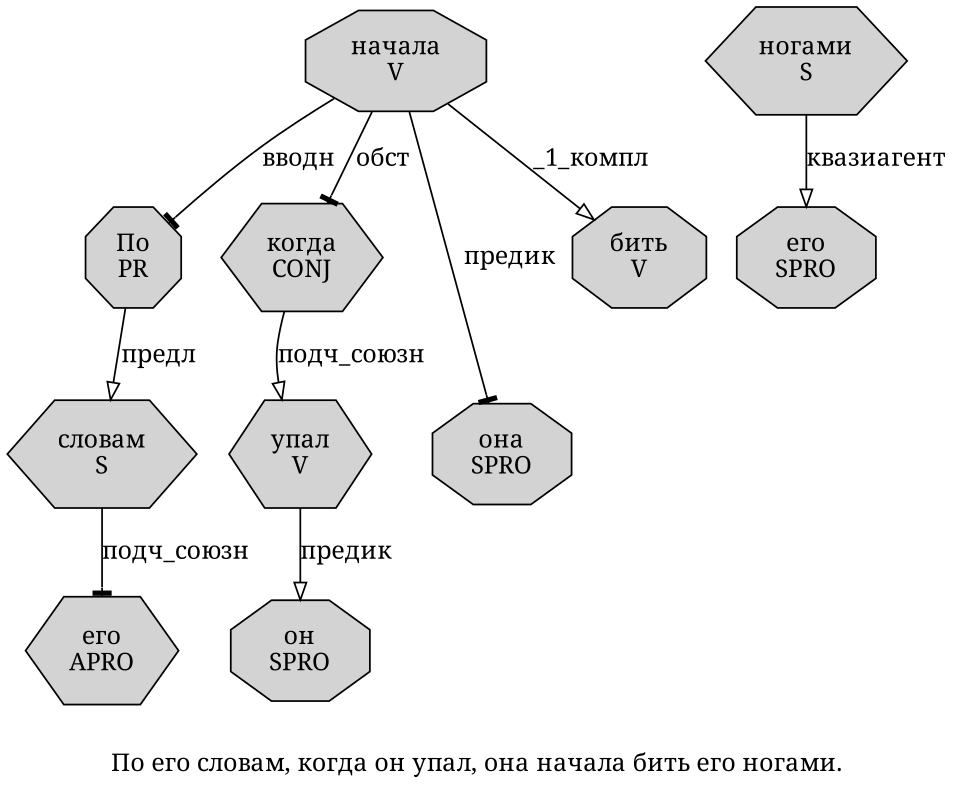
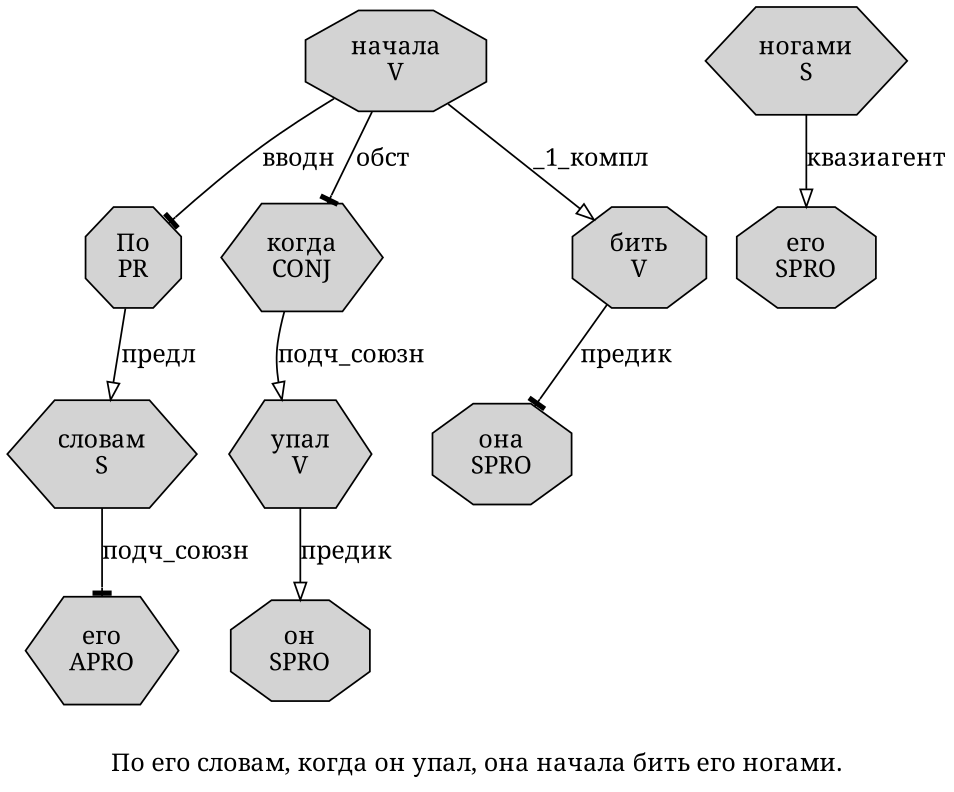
(448, 253) -> (573, 352)
